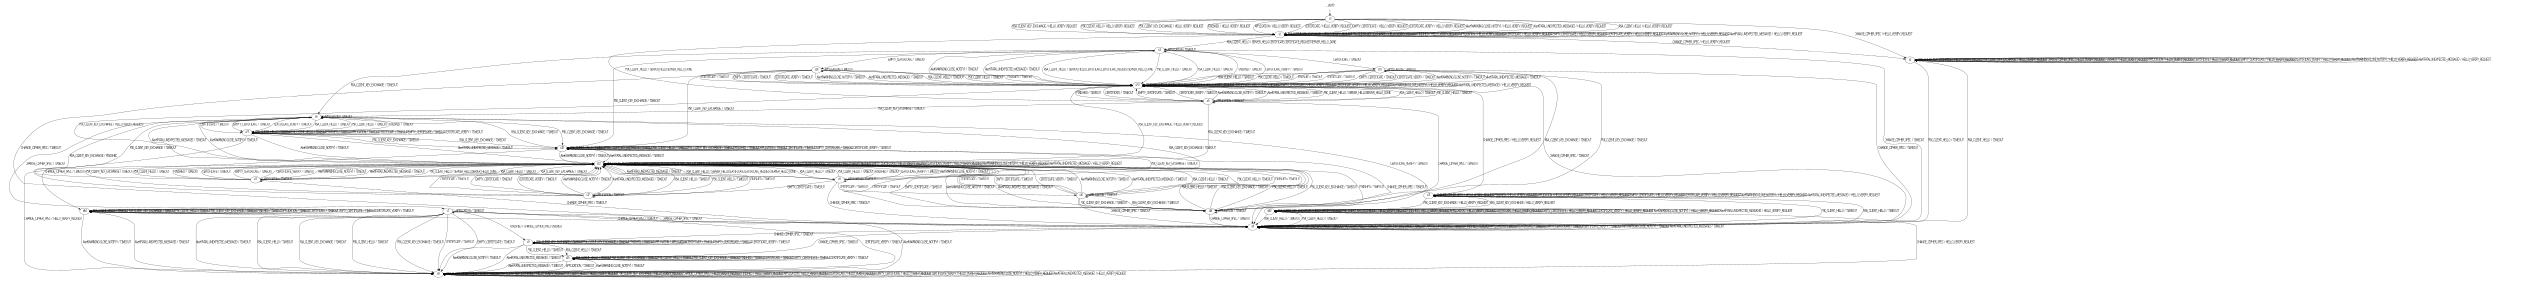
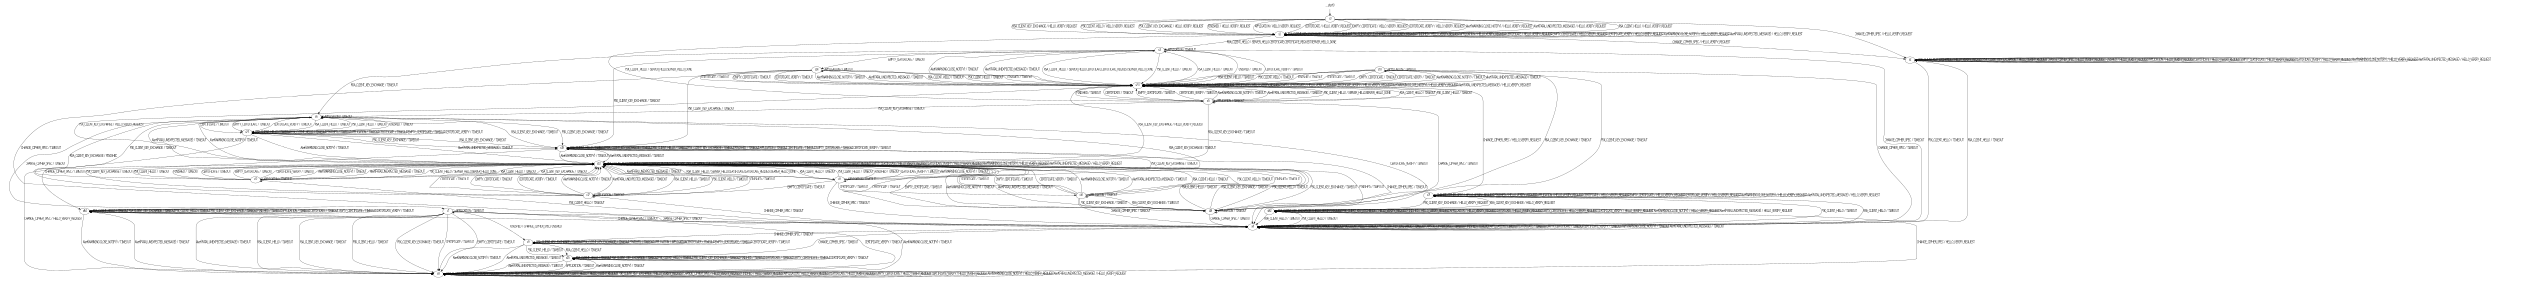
(1269, 56) -> none
(1827, 170) -> (821, 220)
(587, 203) -> (587, 203)
